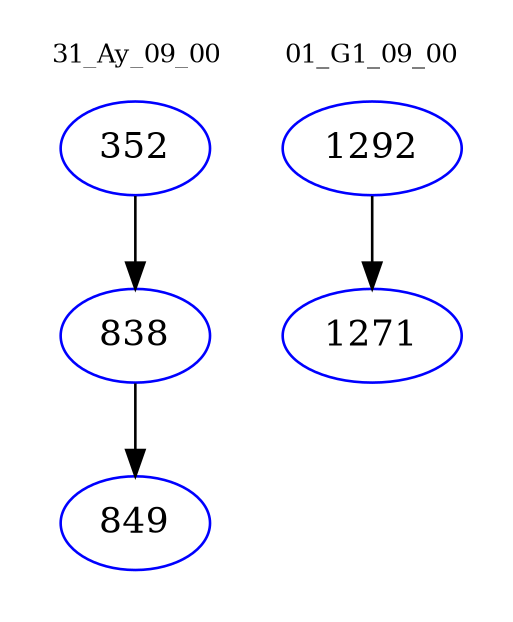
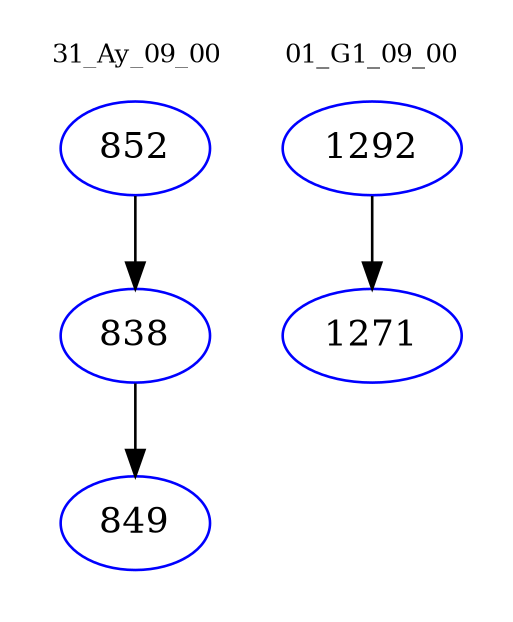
(135, 148) -> (135, 148)
